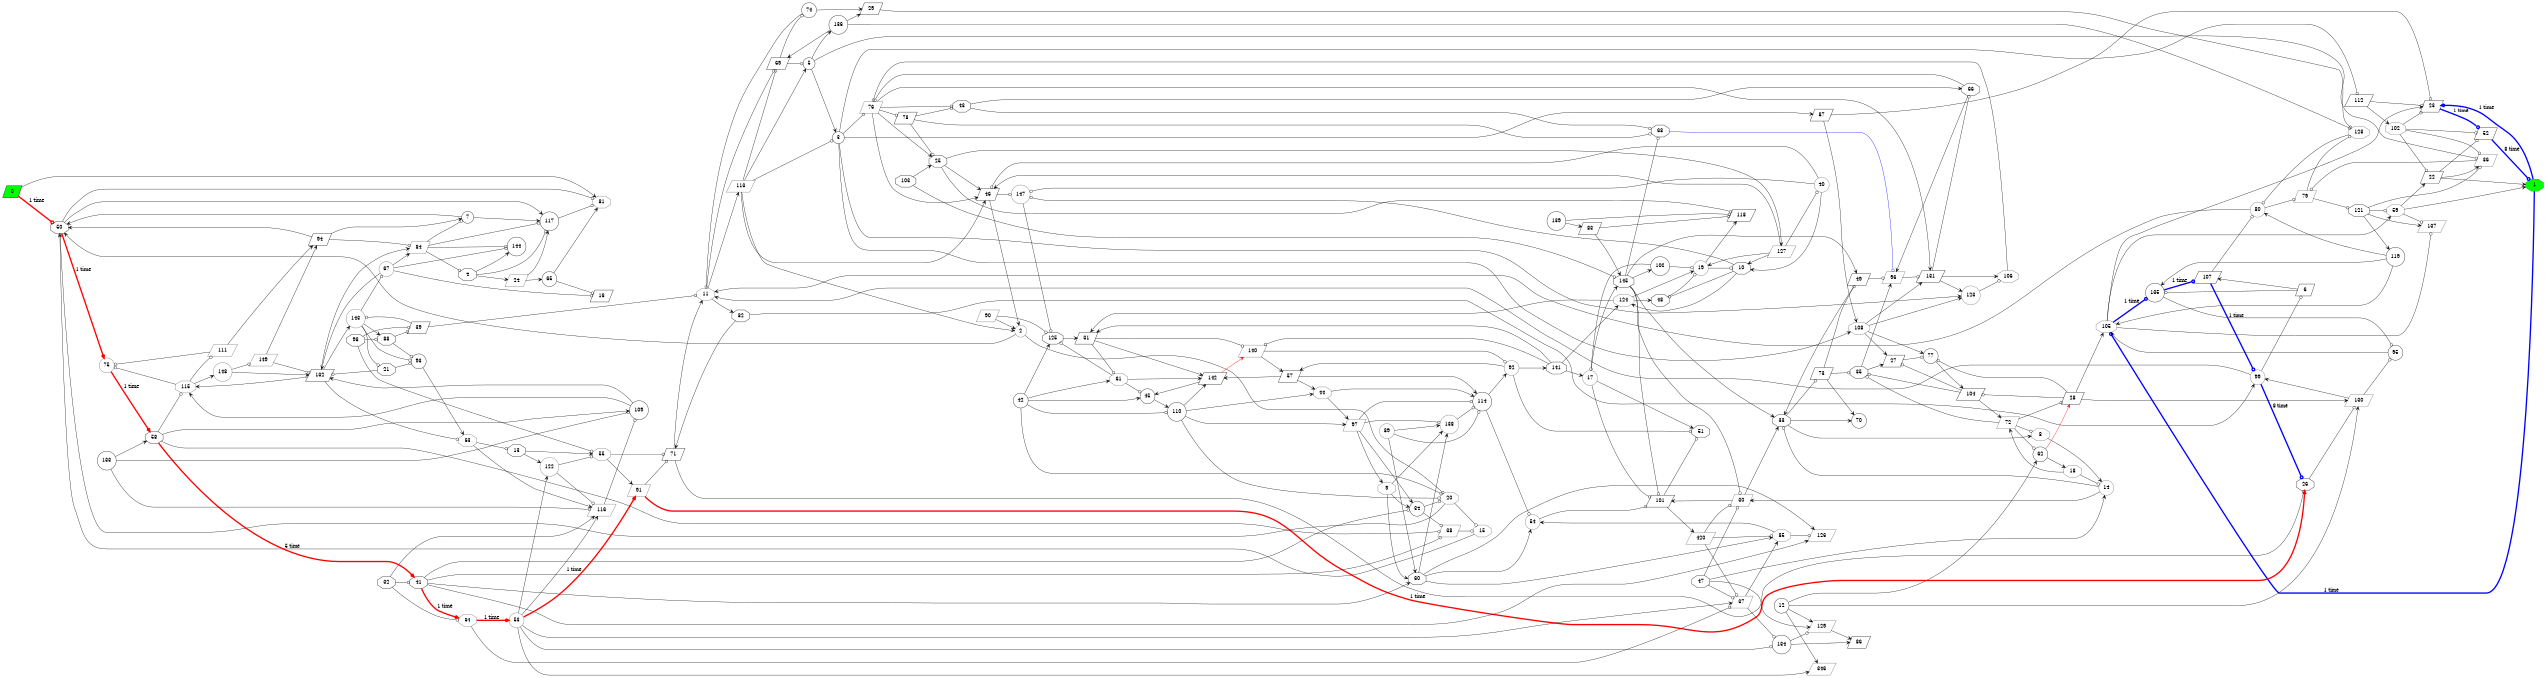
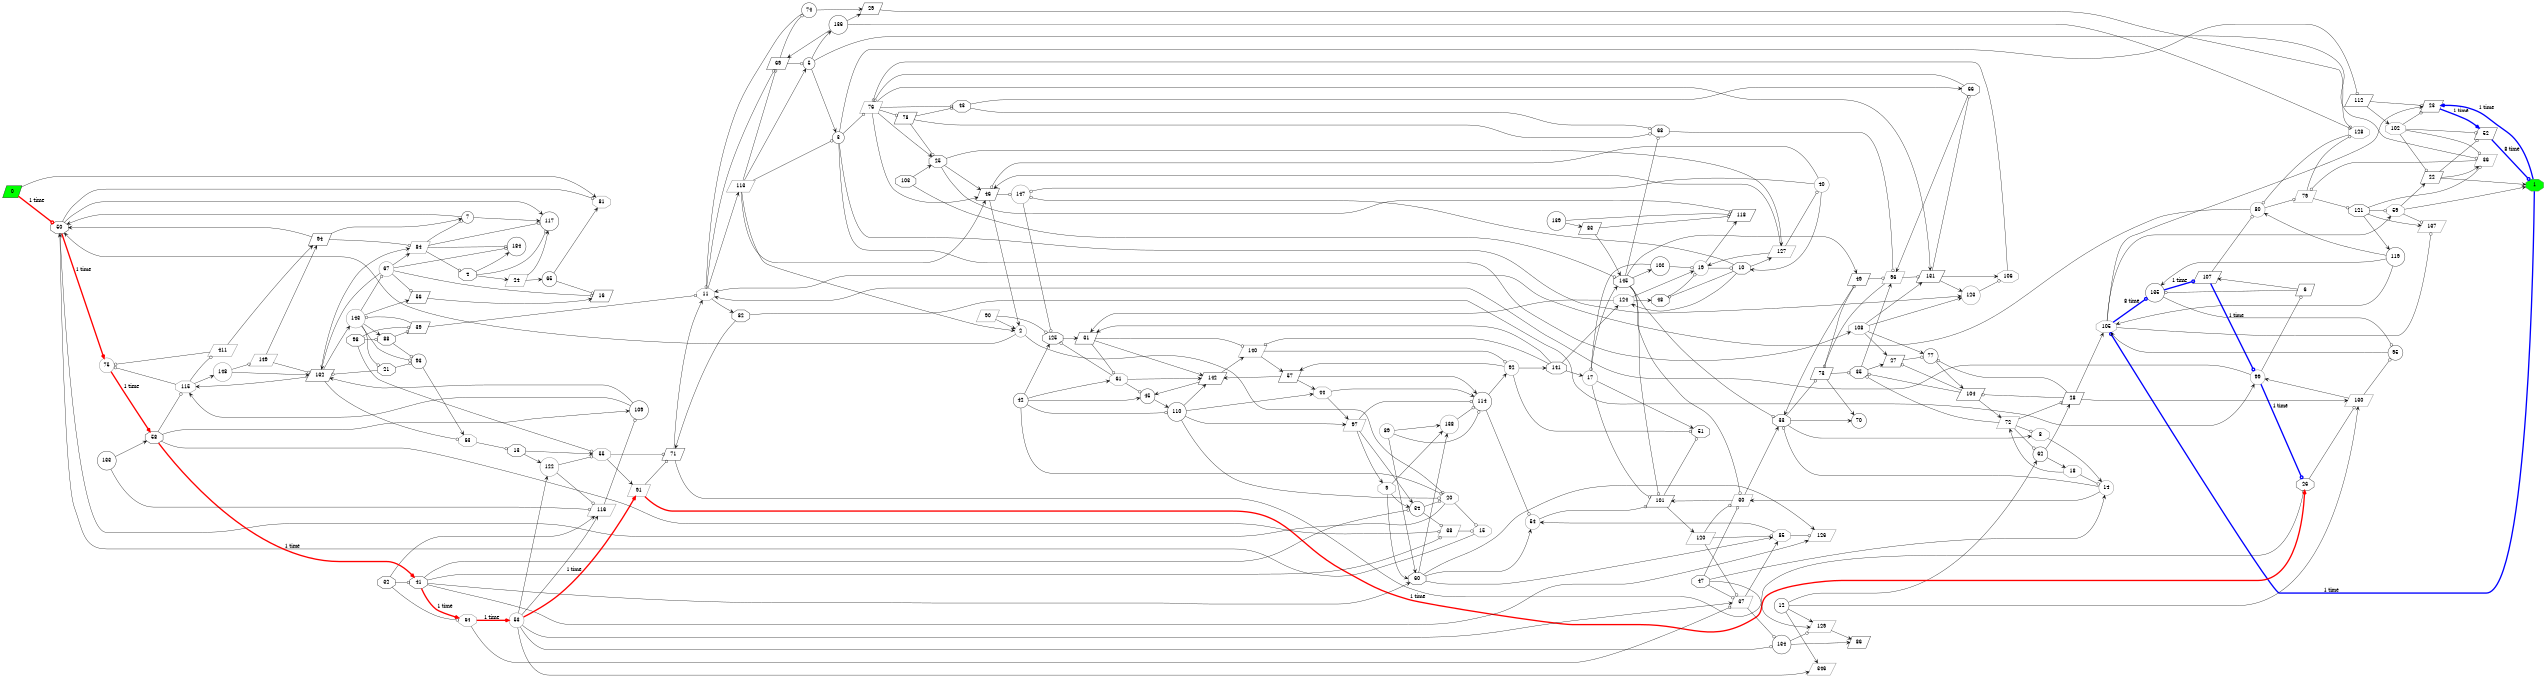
(1822, 115) -> none
(2459, 116) -> (2459, 116)
(1837, 132) -> (1837, 132)
(575, 212) -> none
(517, 247) -> (517, 247)
(1760, 258) -> (1759, 263)
none -> (419, 297)
(2131, 301) -> (2131, 301)
none -> (1848, 319)
(223, 350) -> (223, 350)
(1689, 357) -> (1689, 357)
(1231, 366) -> (1231, 366)
(2280, 406) -> (2280, 406)
(1401, 420) -> none
(2058, 429) -> (2058, 429)
(374, 461) -> none
(527, 484) -> none
(1701, 538) -> (1701, 538)
(292, 546) -> (292, 546)
